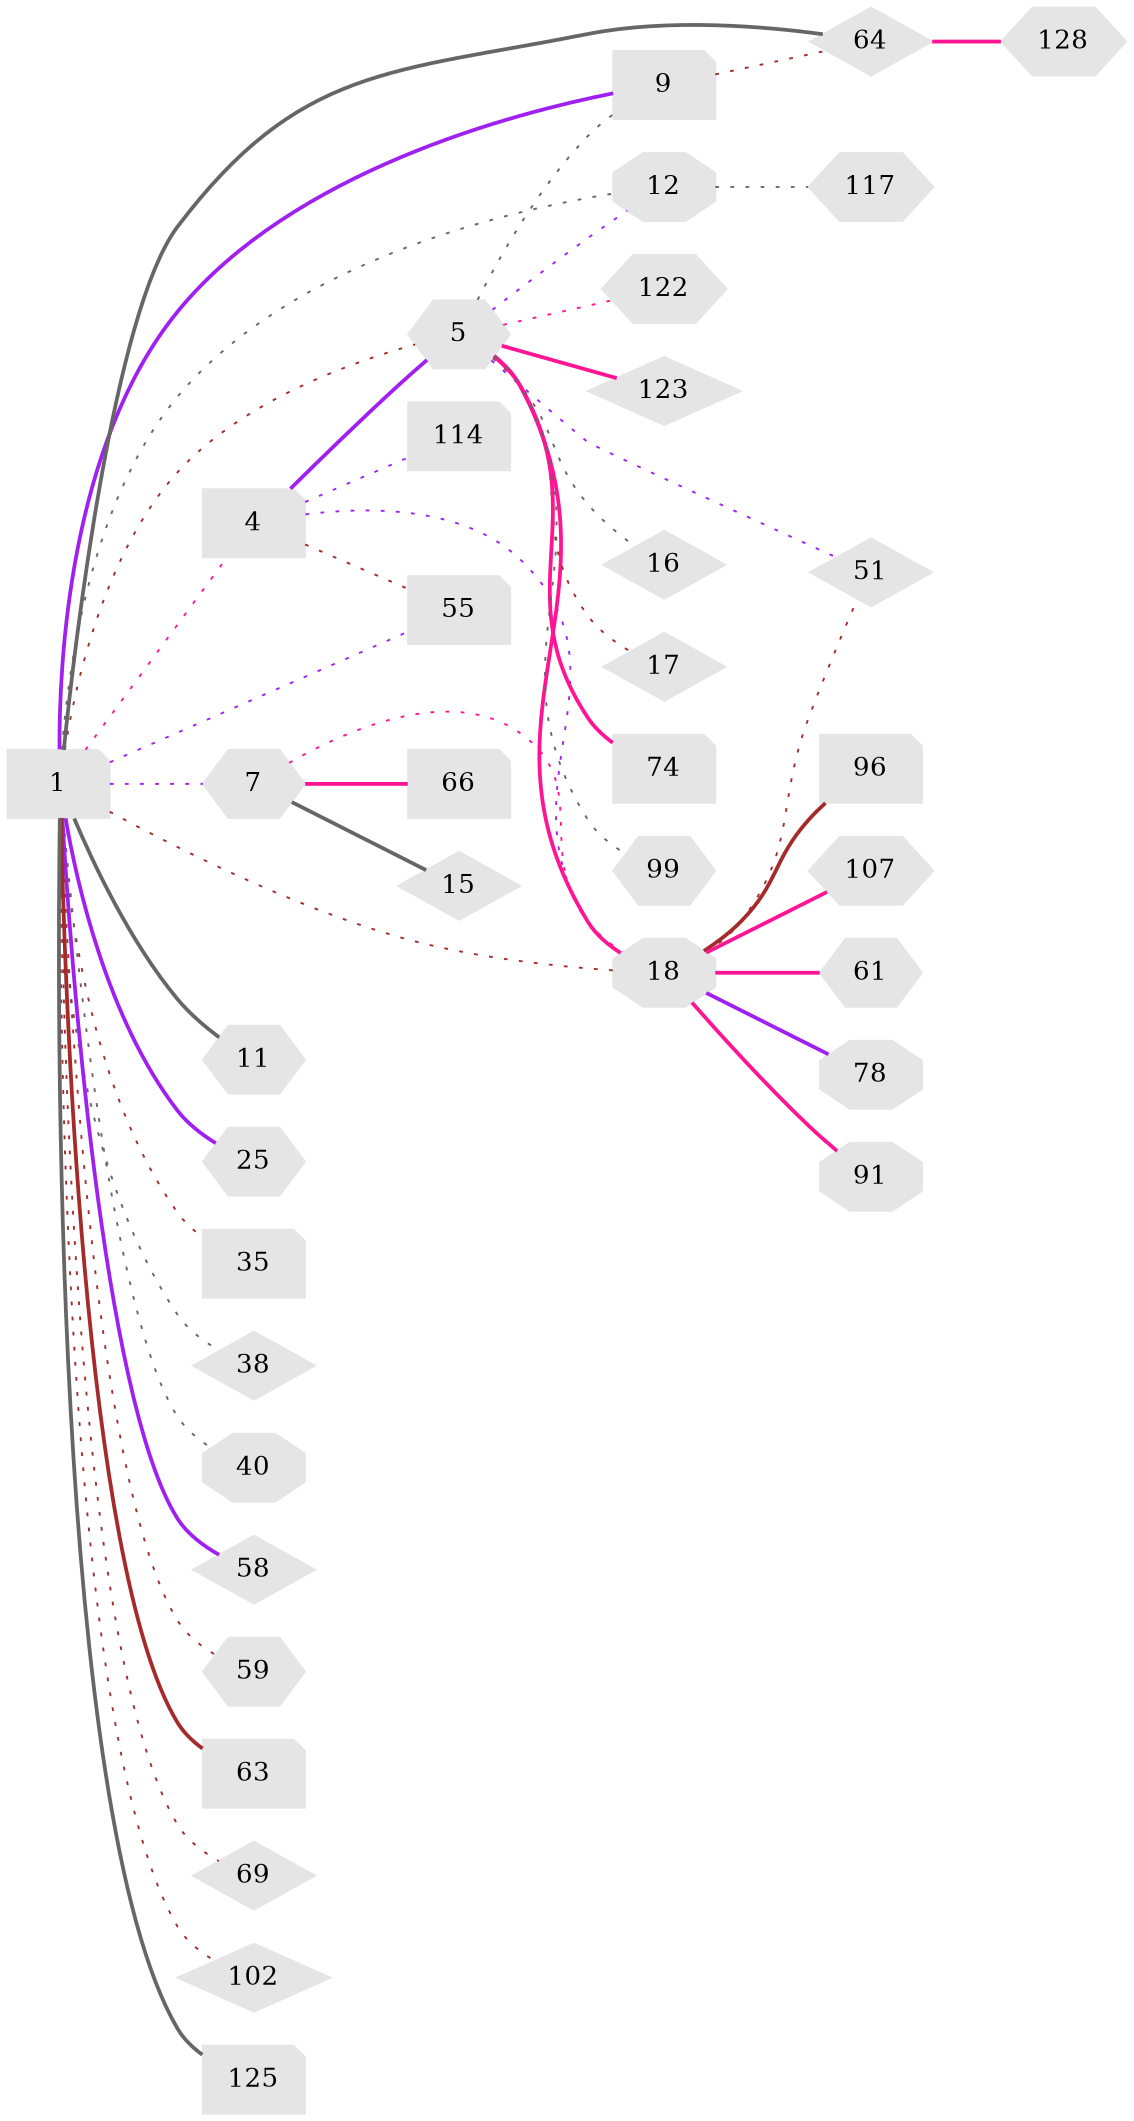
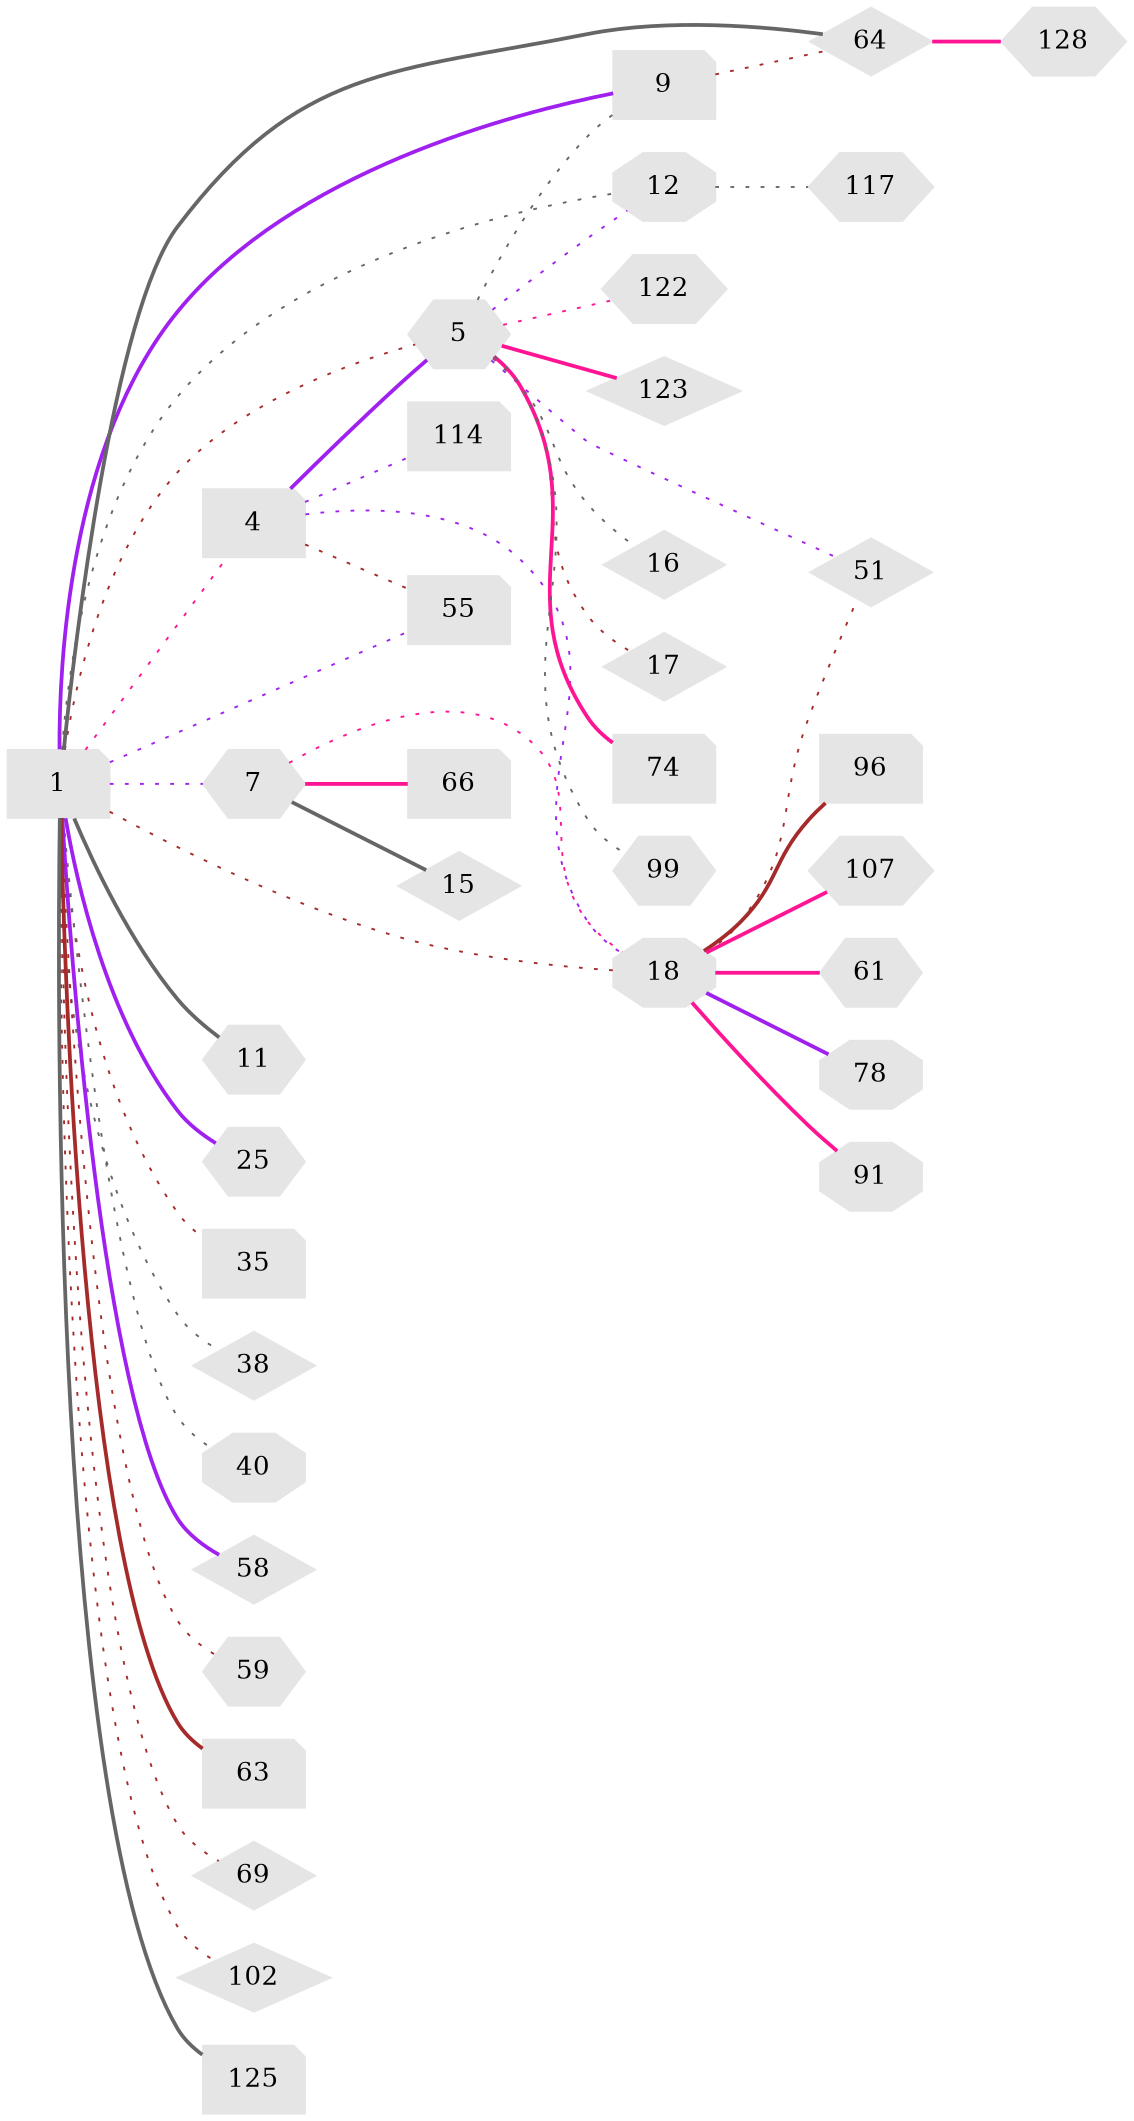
(541, 785) -> none
